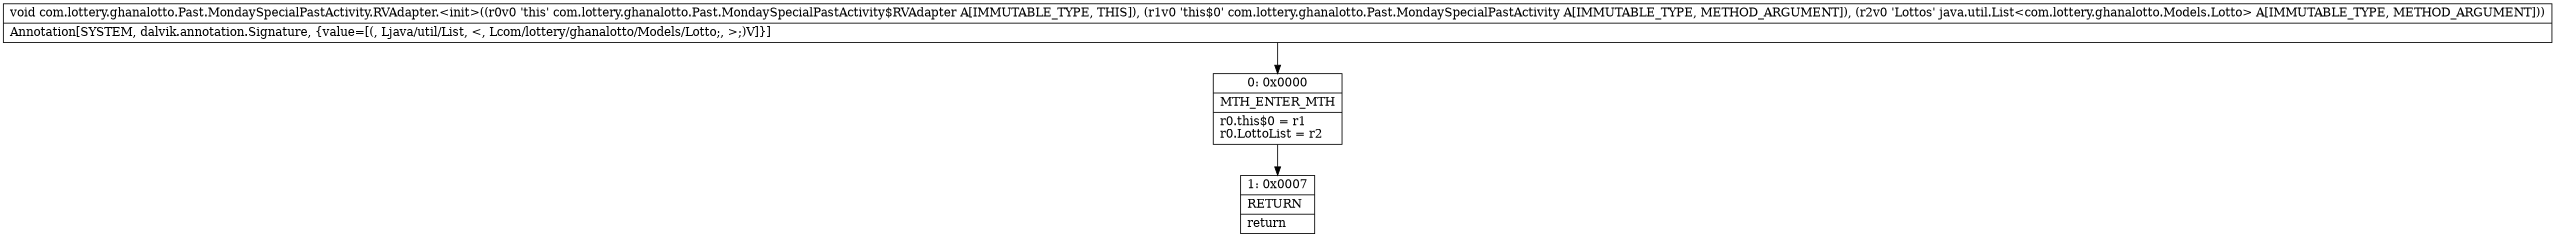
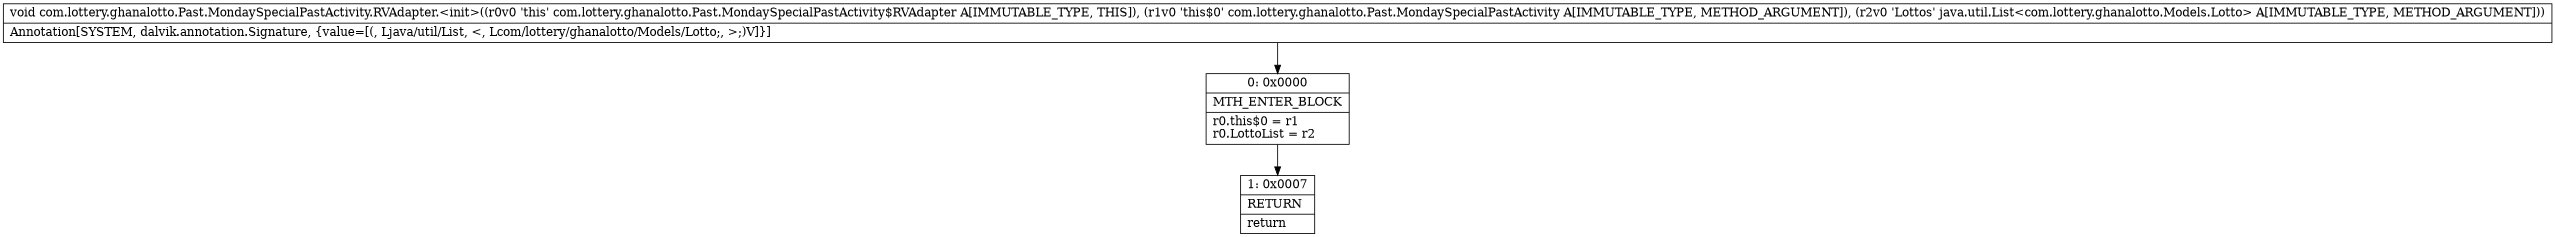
(1278, 102) -> (1278, 102)
